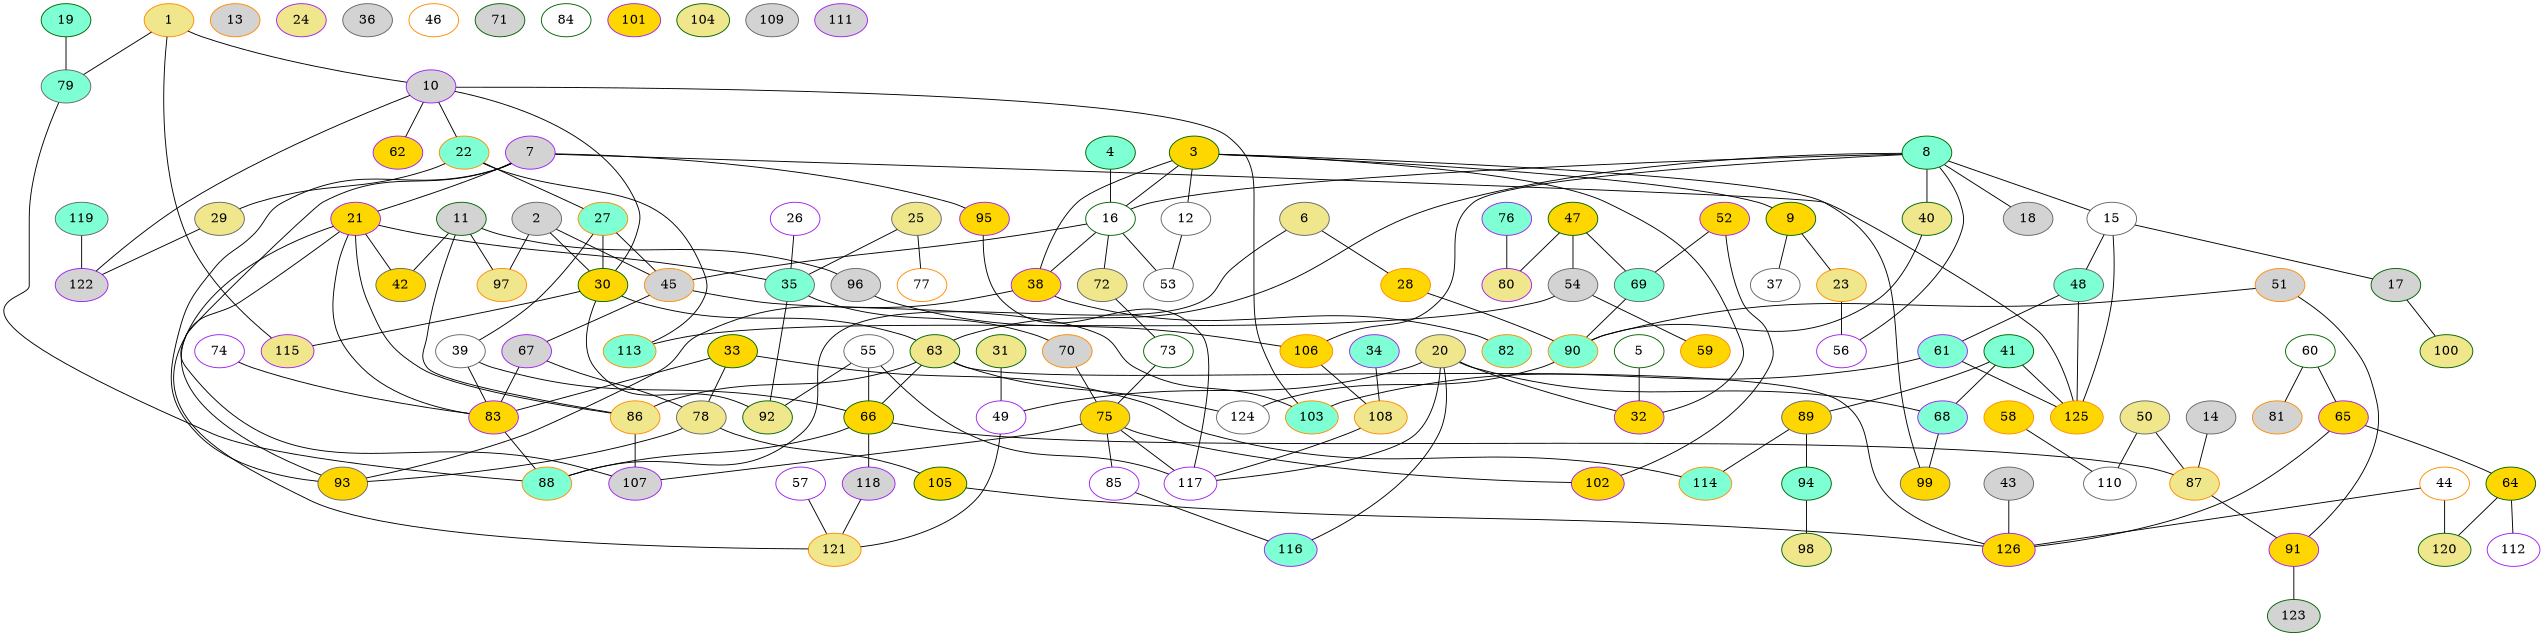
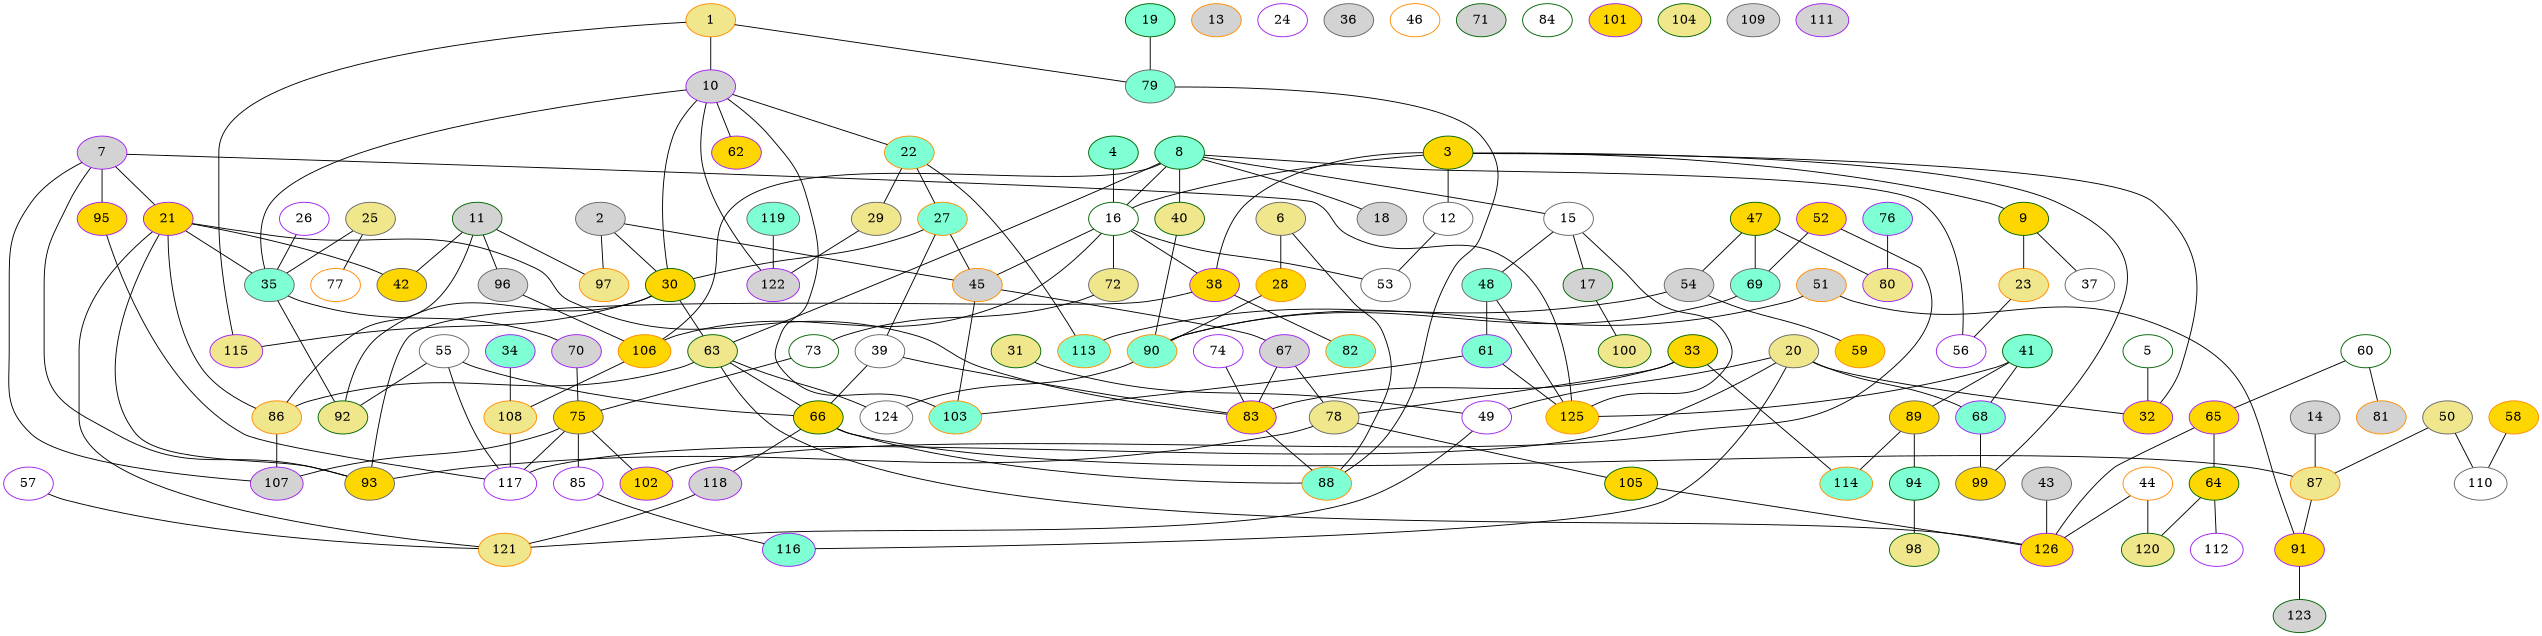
(301, 20) -> (1283, 20)
none -> (438, 132)
none -> (895, 326)
(1067, 351) -> (576, 351)
